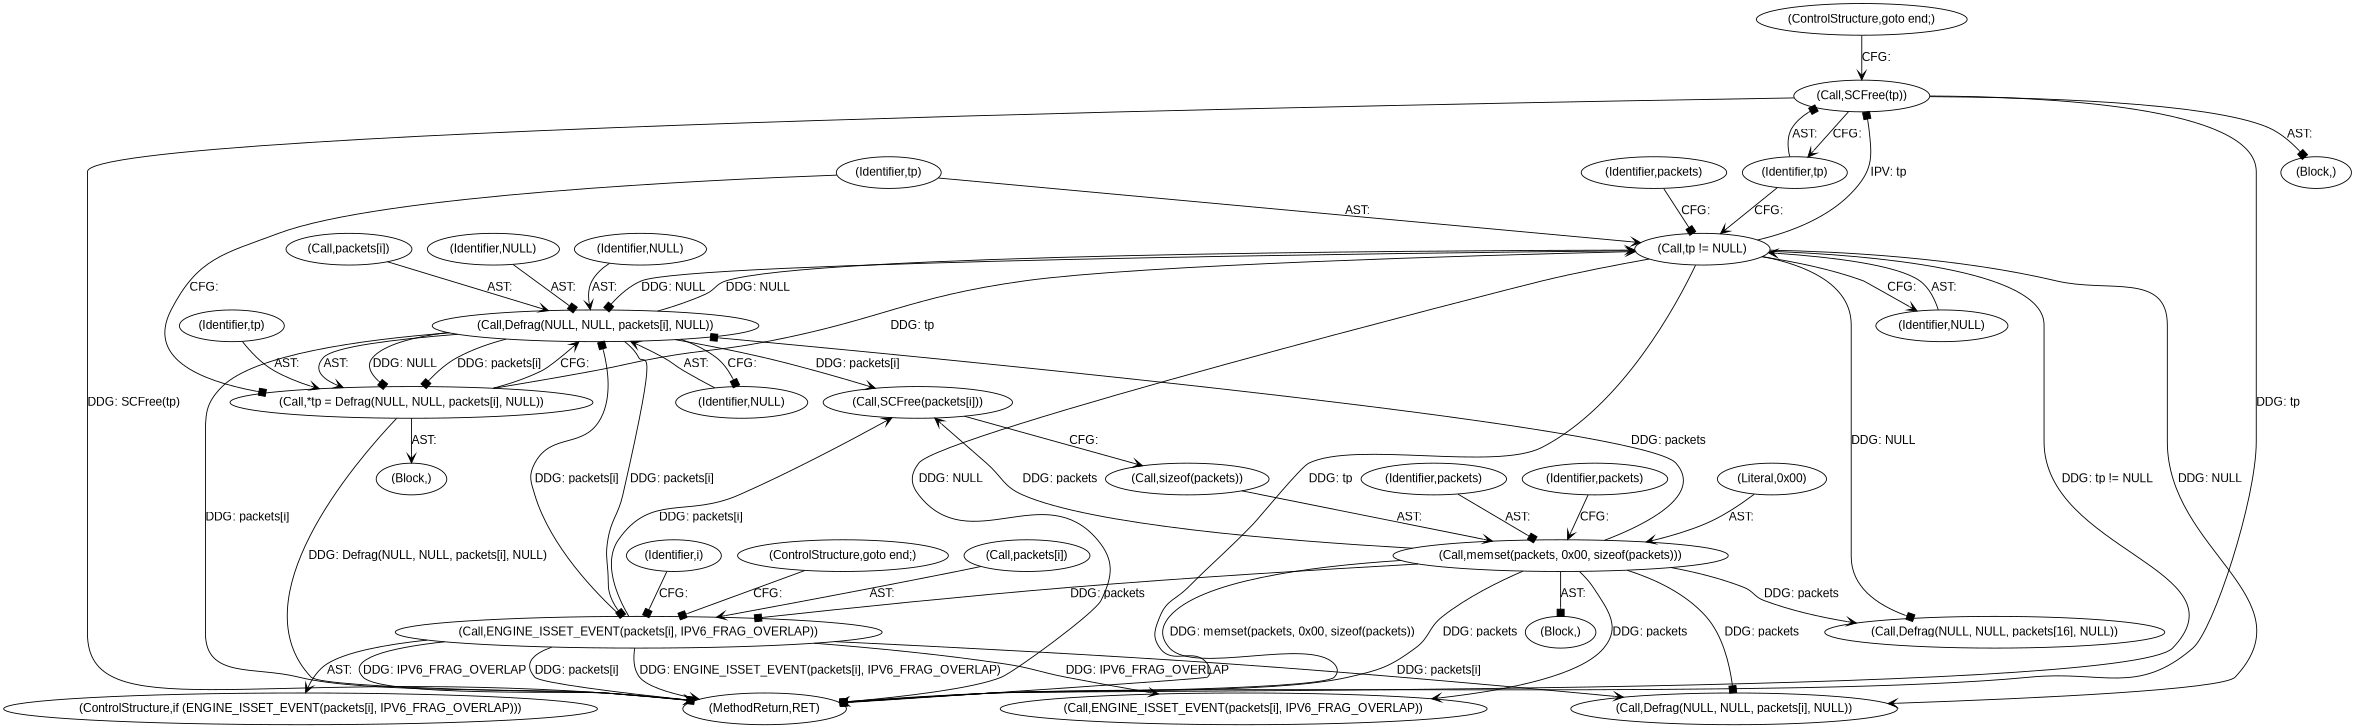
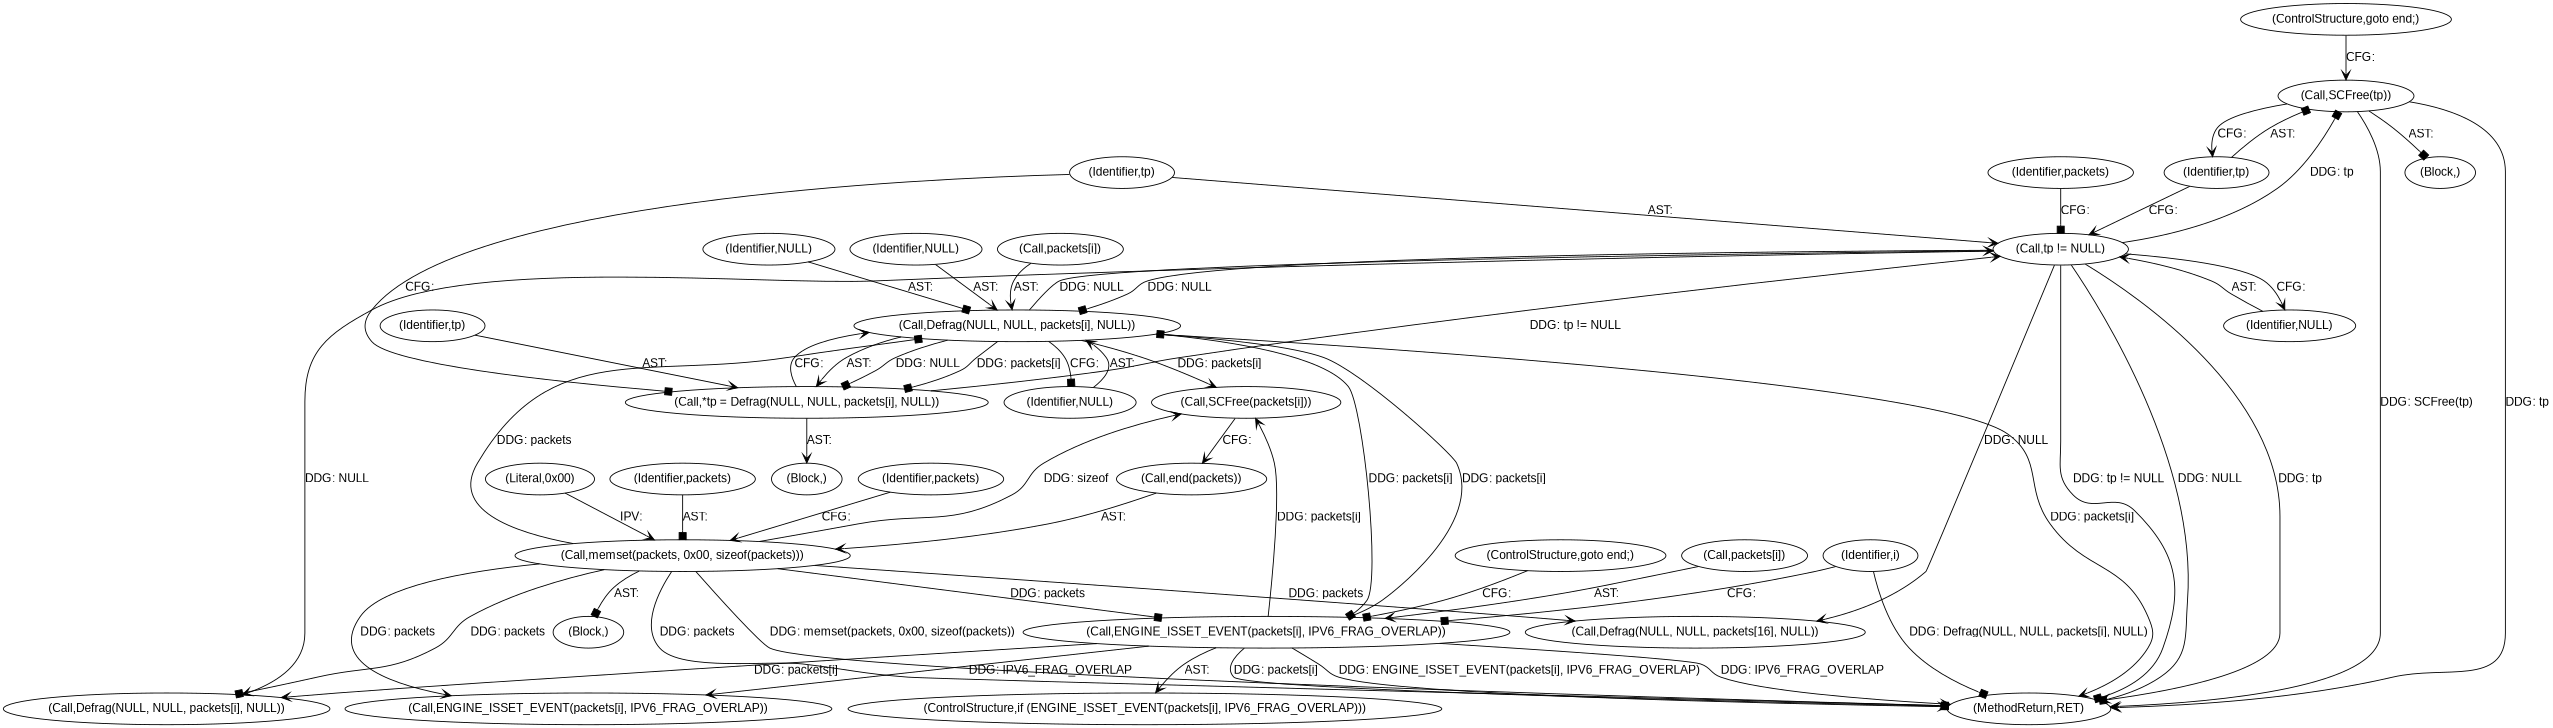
(1889, 173) -> (2332, 173)
(913, 326) -> (1575, 326)
(1851, 423) -> (1969, 470)
(1060, 479) -> (1076, 479)
(1187, 479) -> (1192, 479)
(1743, 517) -> (633, 517)
(305, 668) -> (1908, 647)
